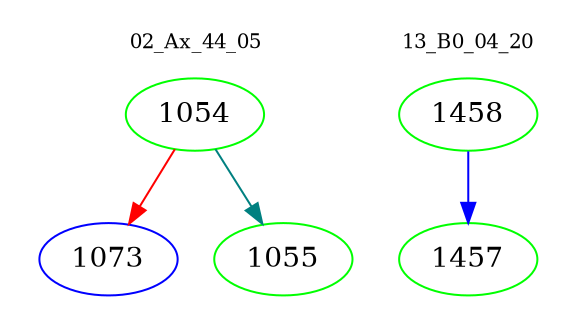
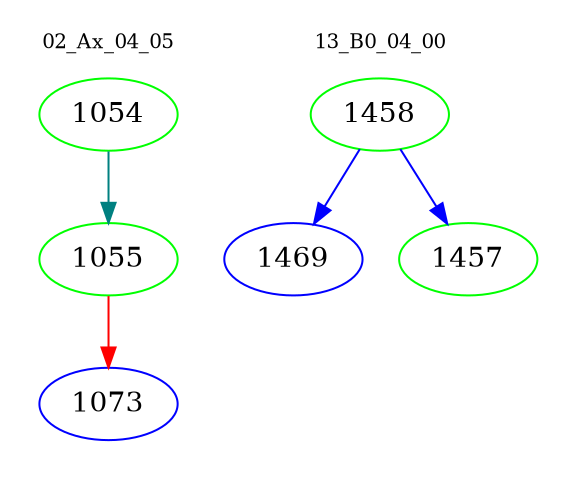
(196, 43) -> (109, 43)
(468, 43) -> (381, 43)
(157, 178) -> (109, 322)
none -> (293, 259)
